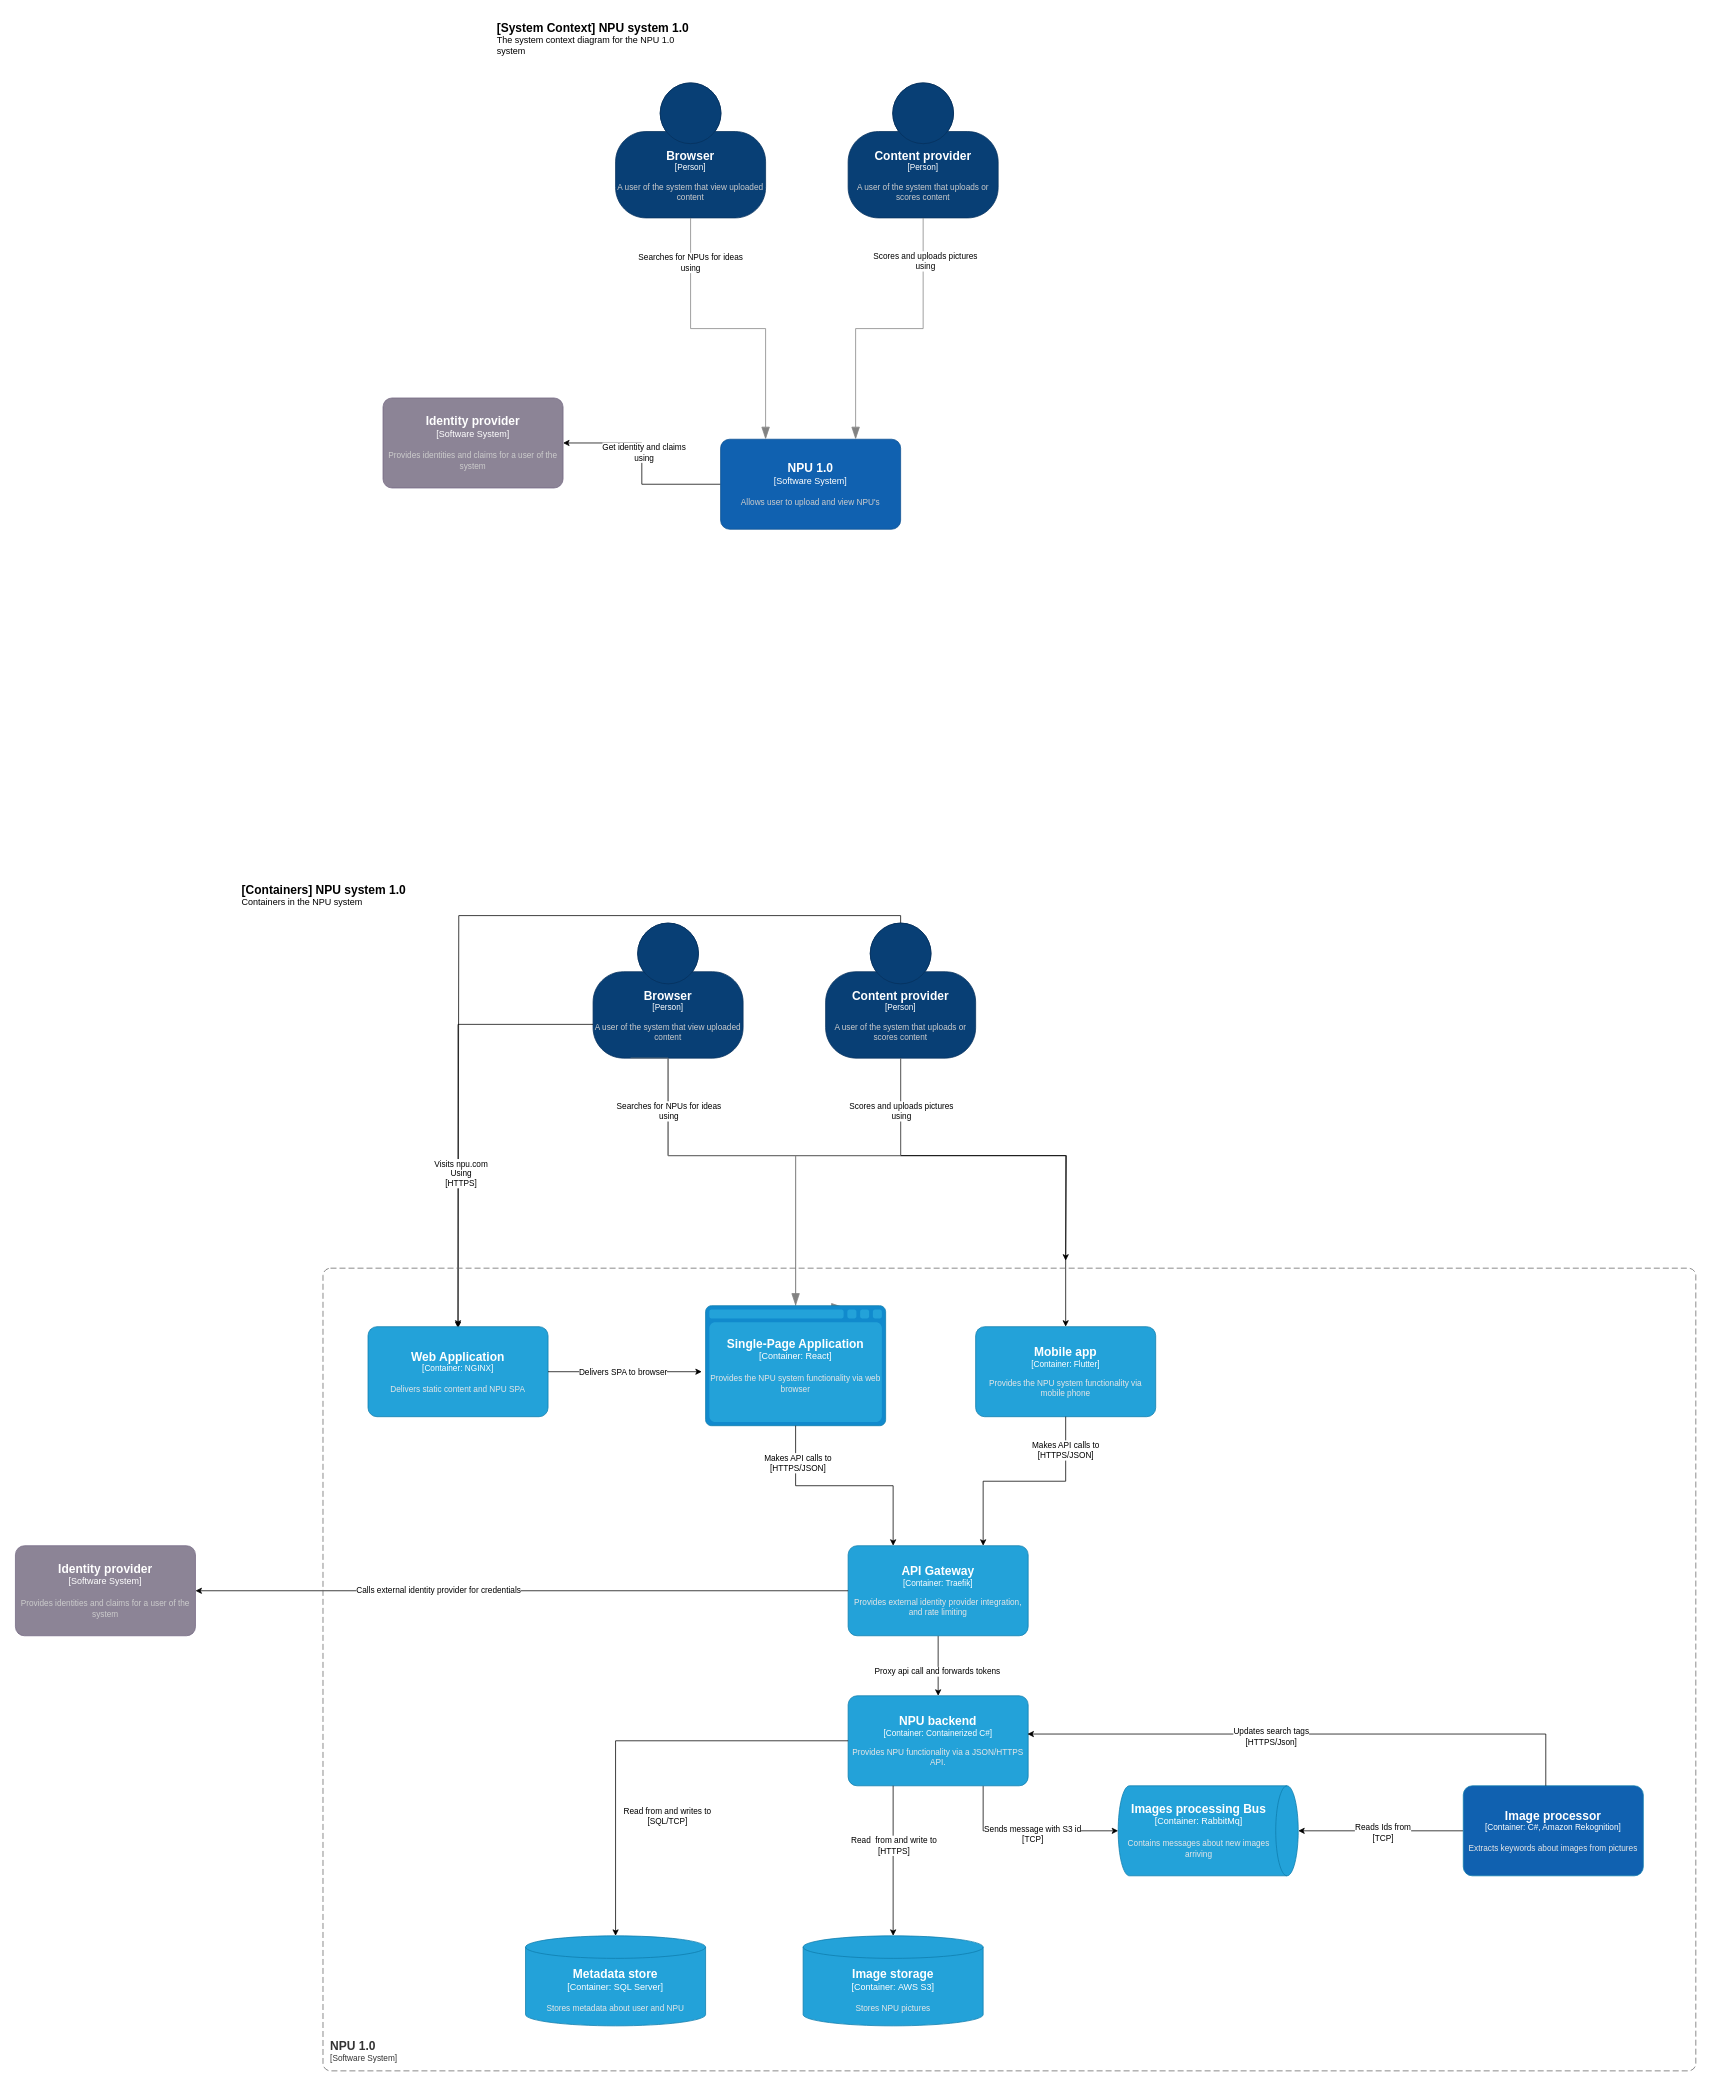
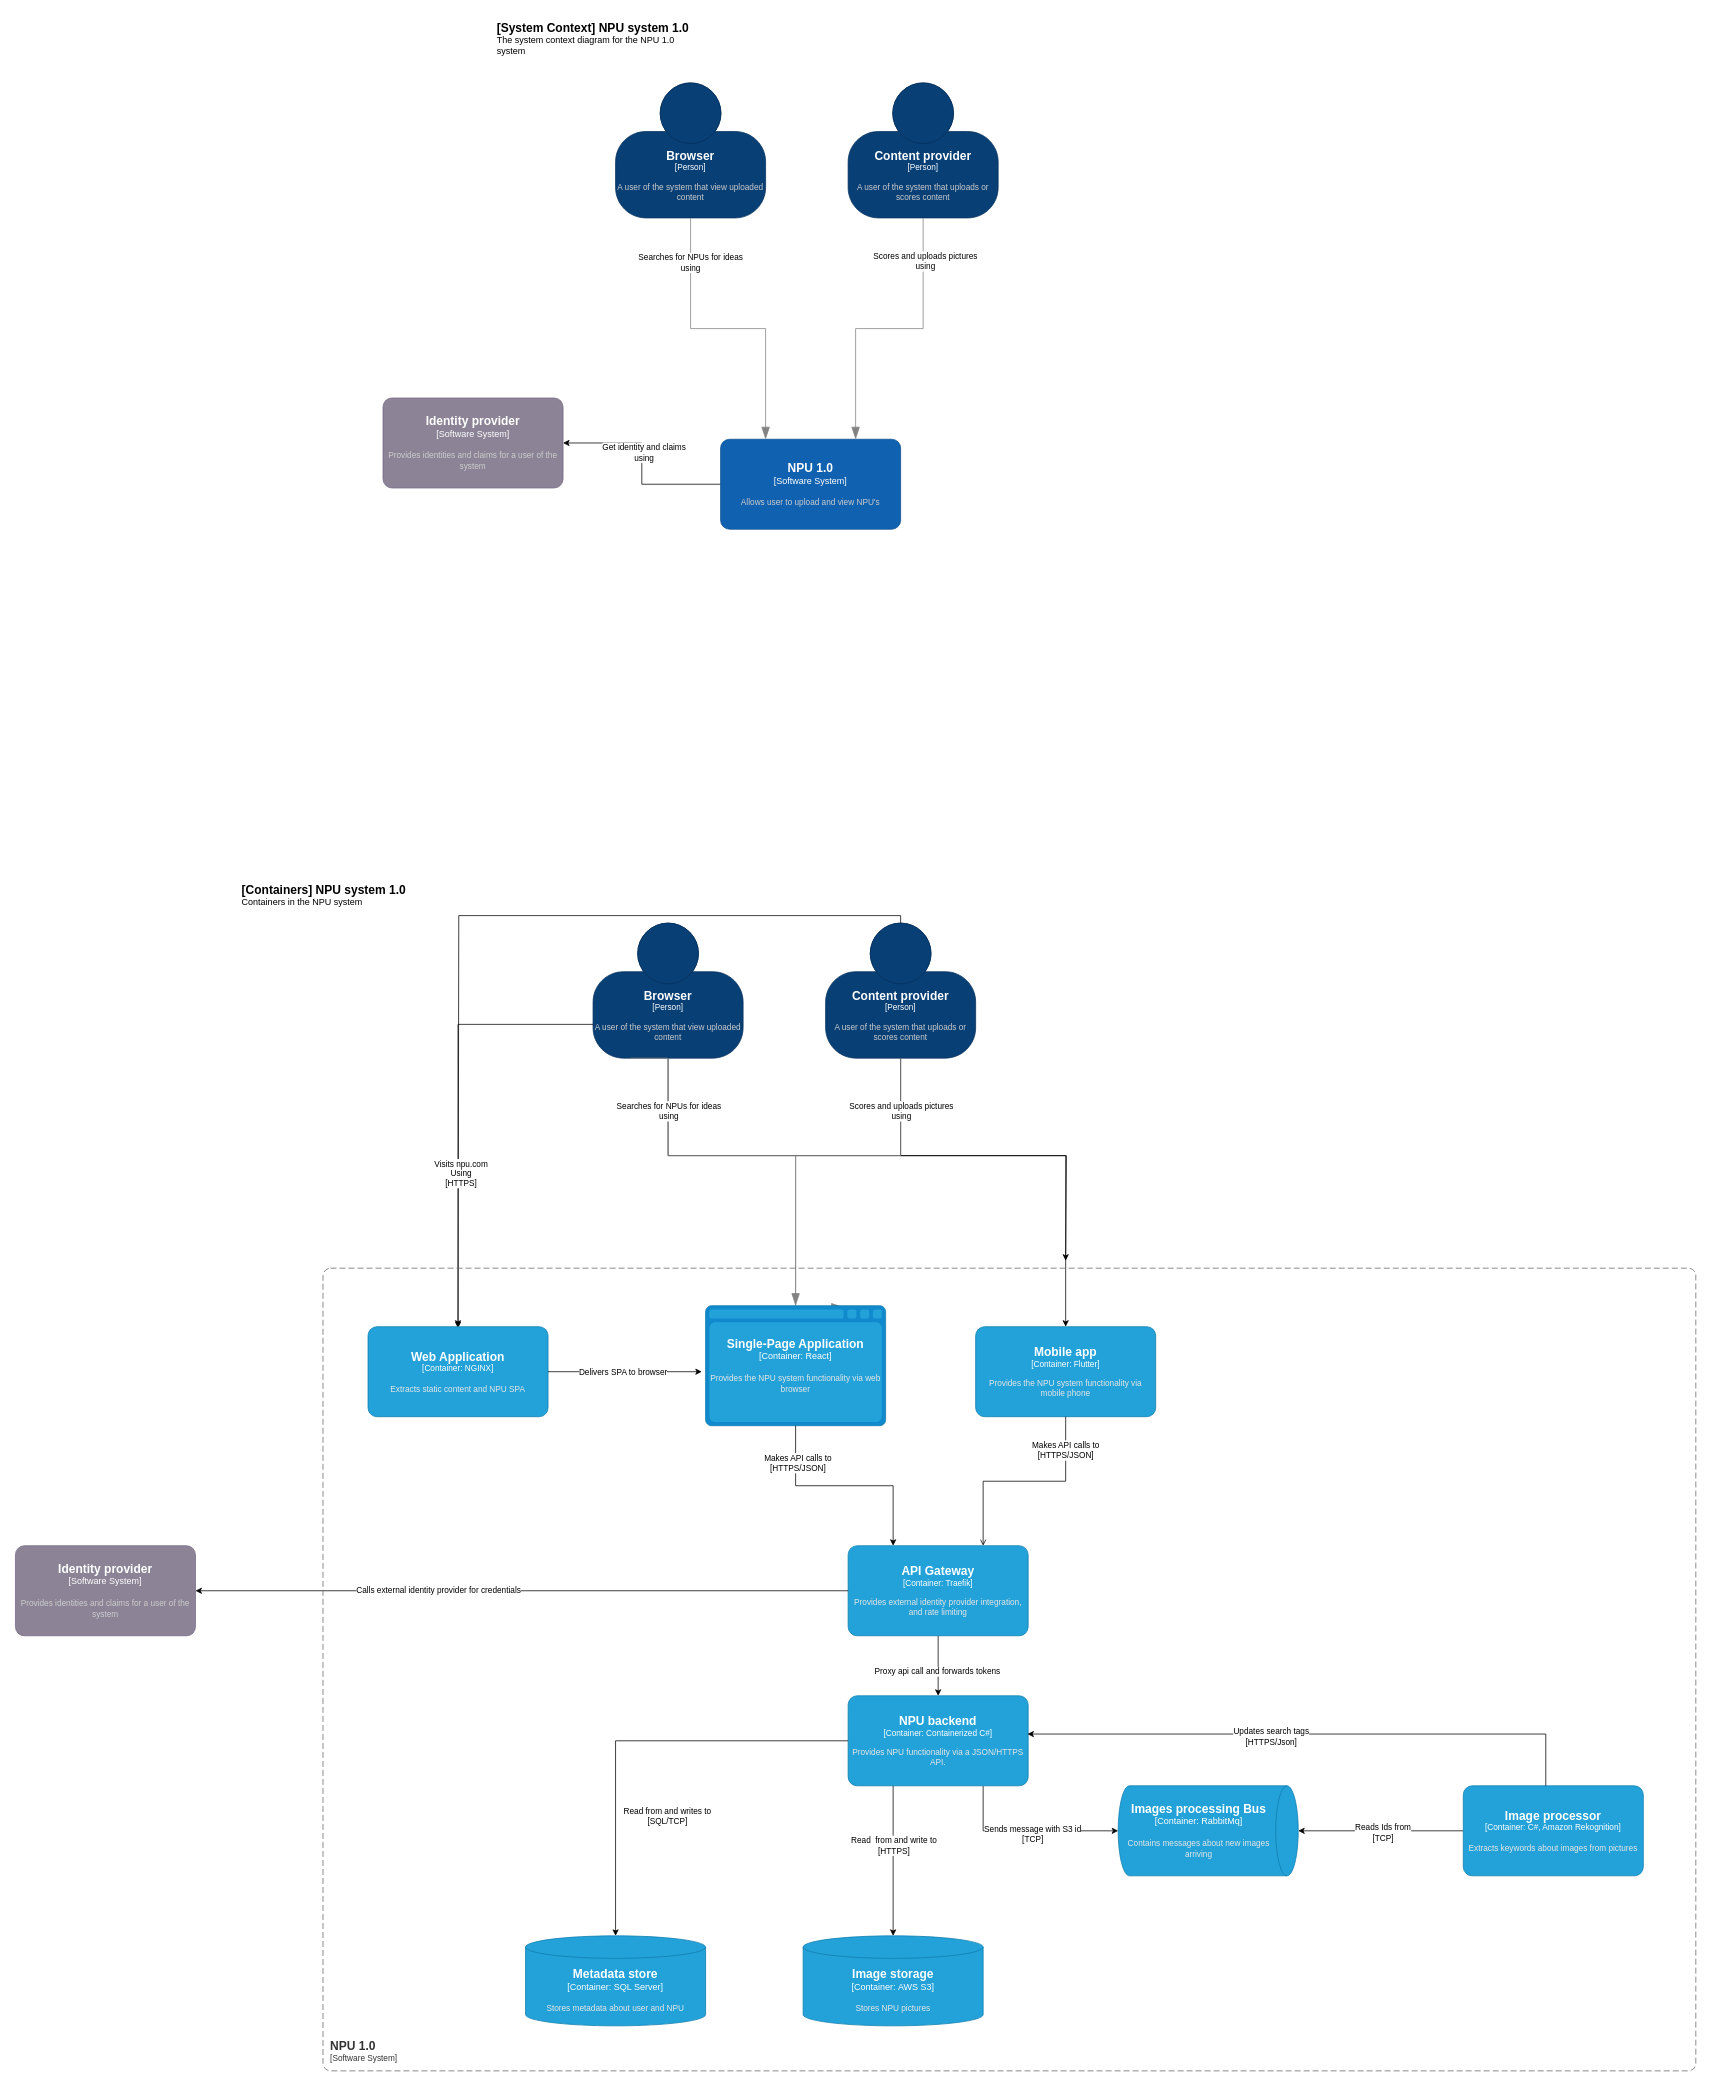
(458, 1371) -> (458, 1371)
(983, 1539) -> (983, 1541)
(1553, 1830) -> (1553, 1830)
